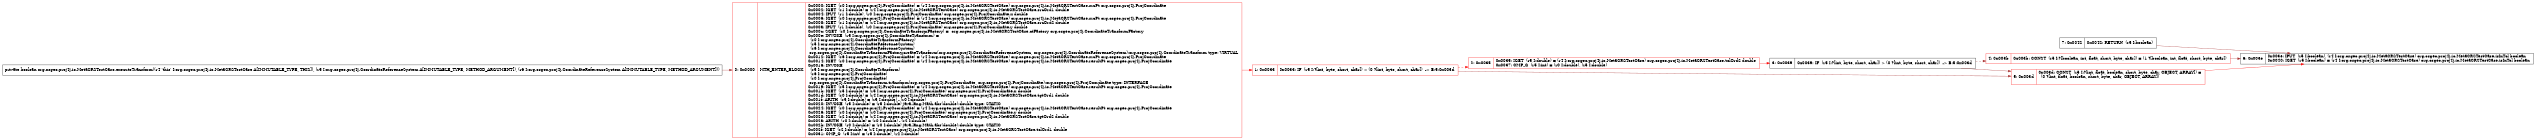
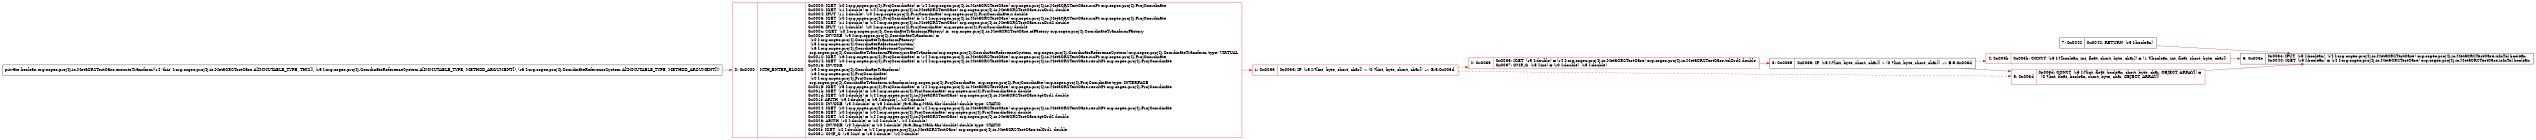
(1733, 74) -> (1733, 74)
